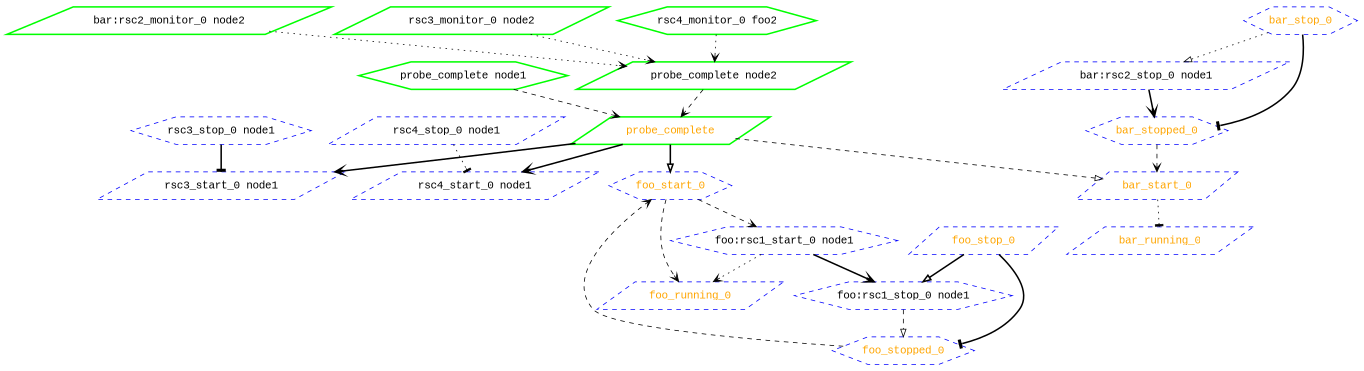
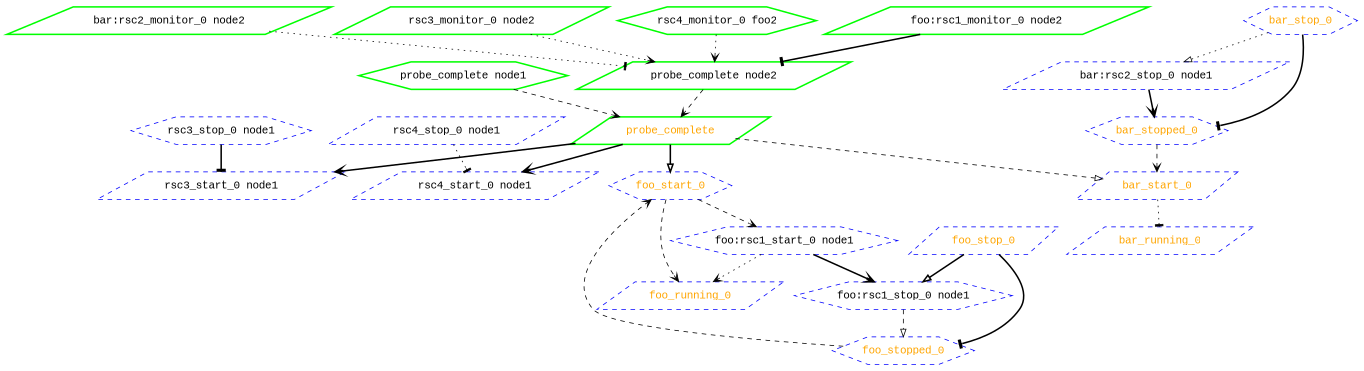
none -> (987, 21)
(444, 48) -> (444, 48)
